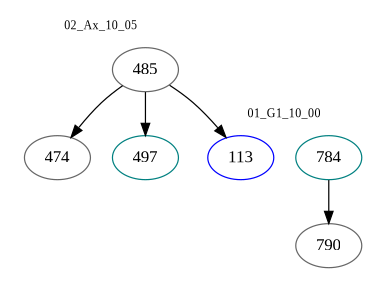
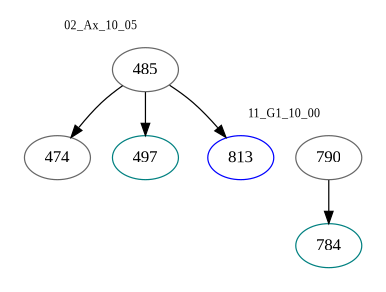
(285, 114) -> (285, 114)
(241, 158) -> (241, 158)
(329, 196) -> (329, 196)
